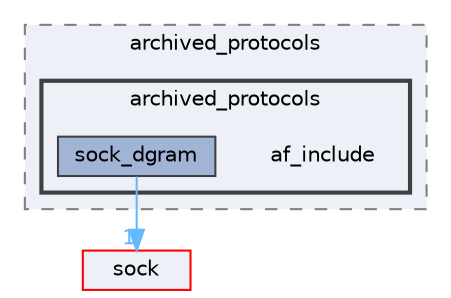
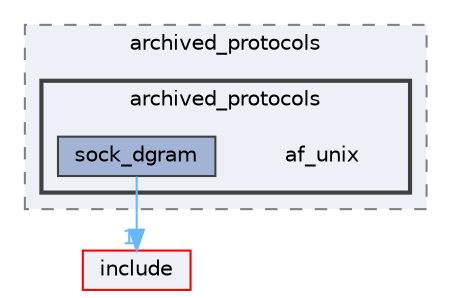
(323, 156) -> (323, 156)
(137, 270) -> (137, 270)
